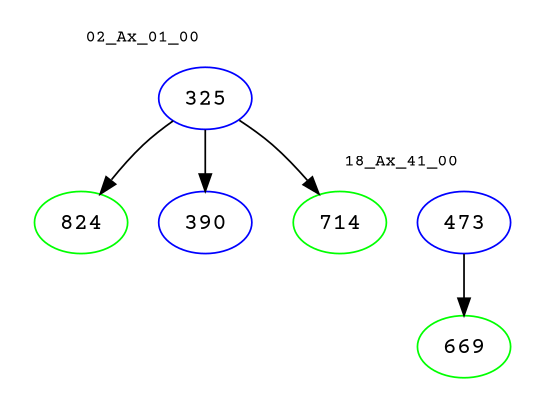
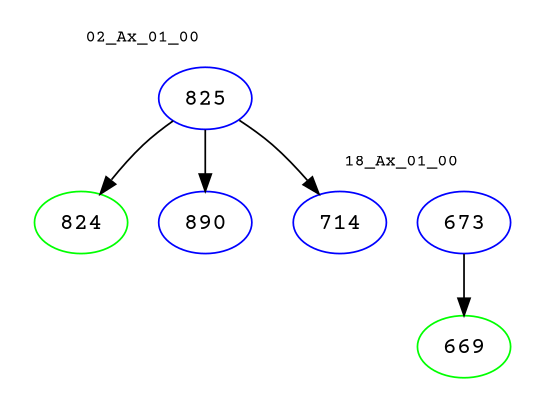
(205, 98) -> (205, 98)
(402, 161) -> (402, 161)
(205, 223) -> (205, 223)
(340, 223) -> (340, 223)
(464, 223) -> (464, 223)
